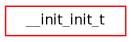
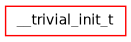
(66, 21) -> (66, 21)
